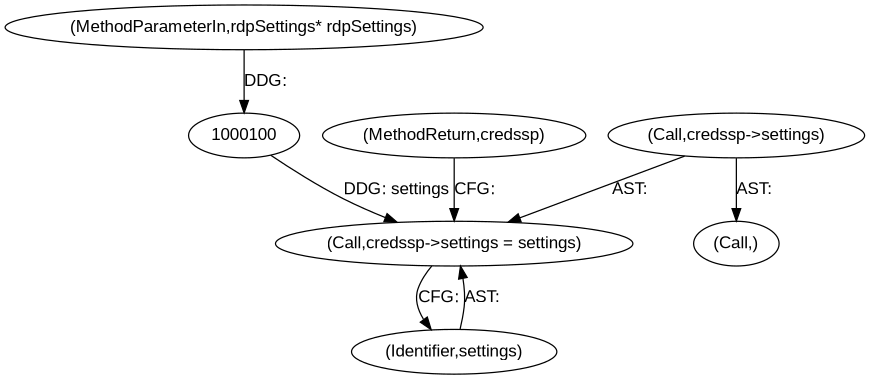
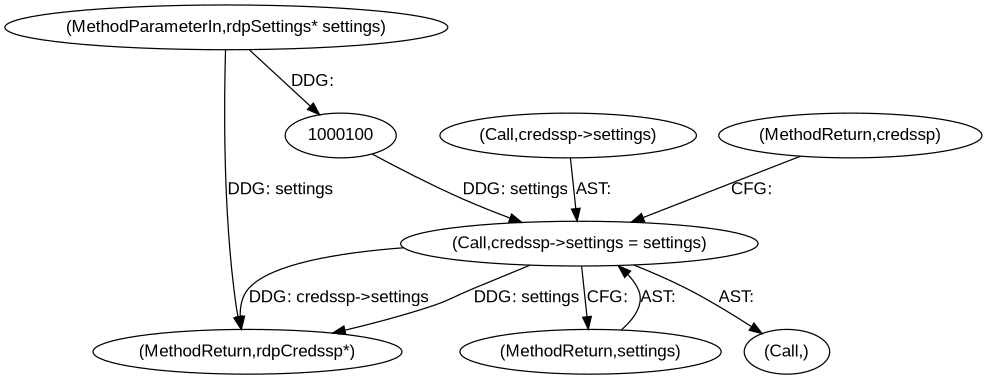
(244, 27) -> (226, 27)
(736, 183) -> (694, 293)
none -> (247, 352)
(454, 352) -> (591, 352)
